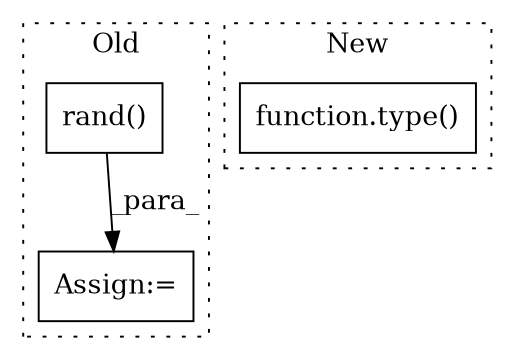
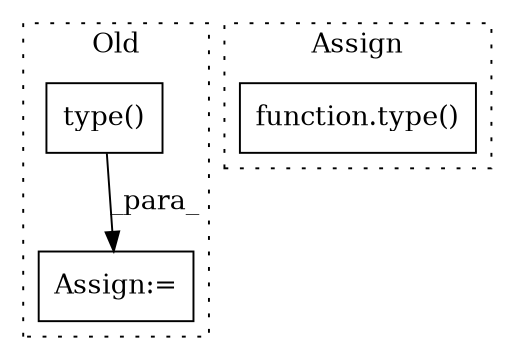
(358, 45) -> (358, 45)
(104, 118) -> (104, 118)
